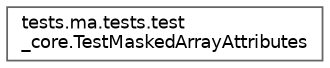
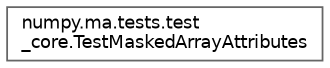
(165, 34) -> (165, 34)
